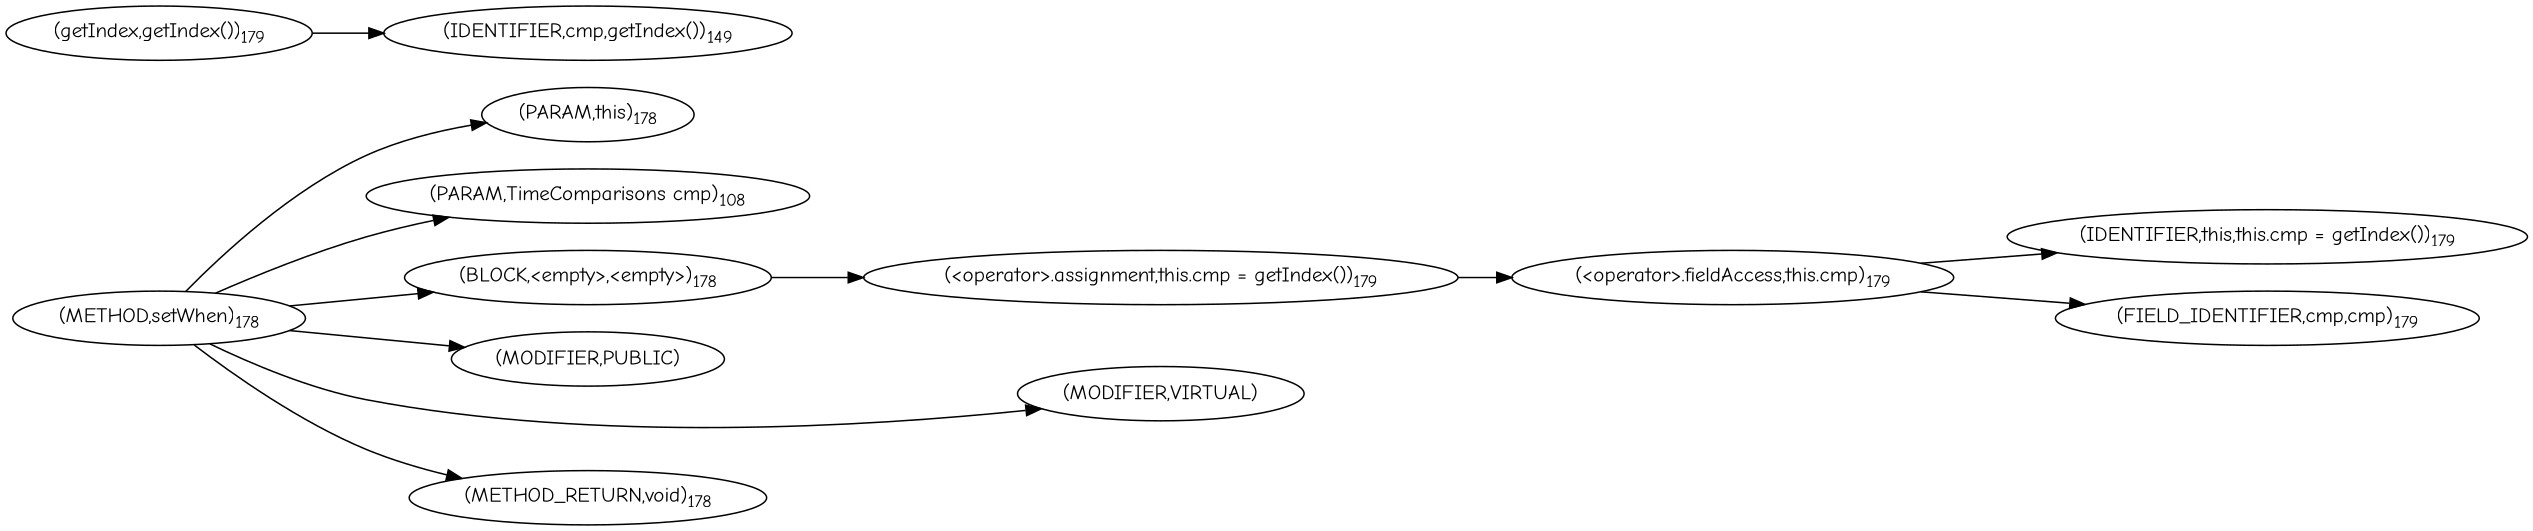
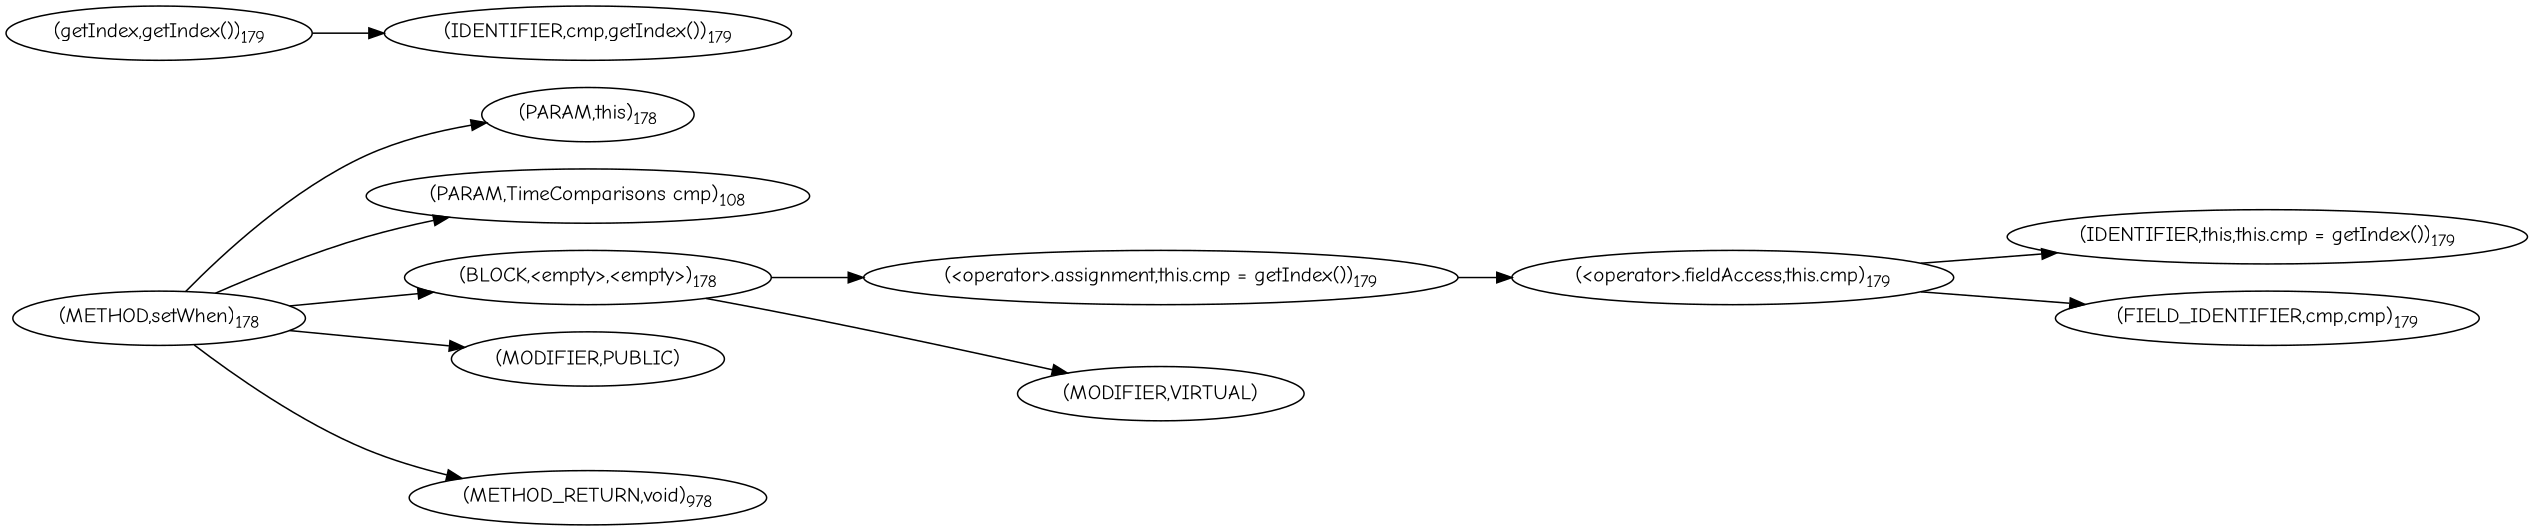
(720, 31) -> (720, 31)
(612, 425) -> (880, 333)
(700, 495) -> (700, 495)
